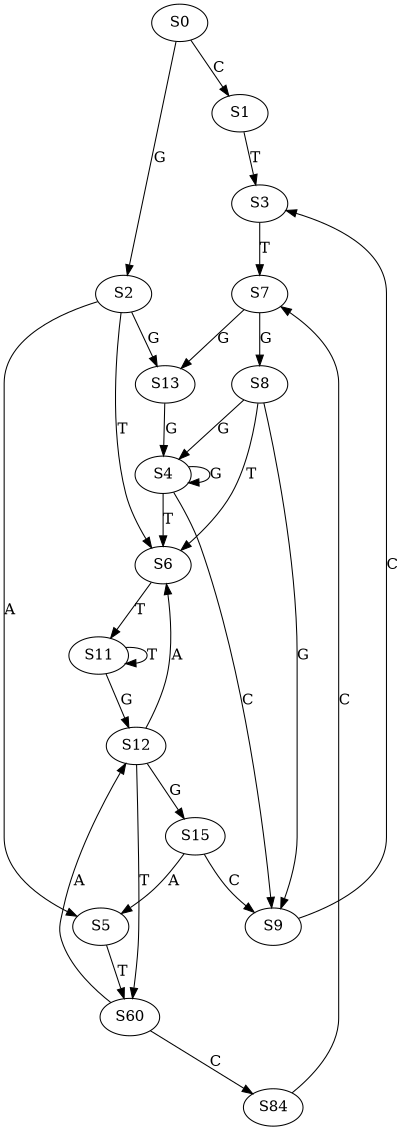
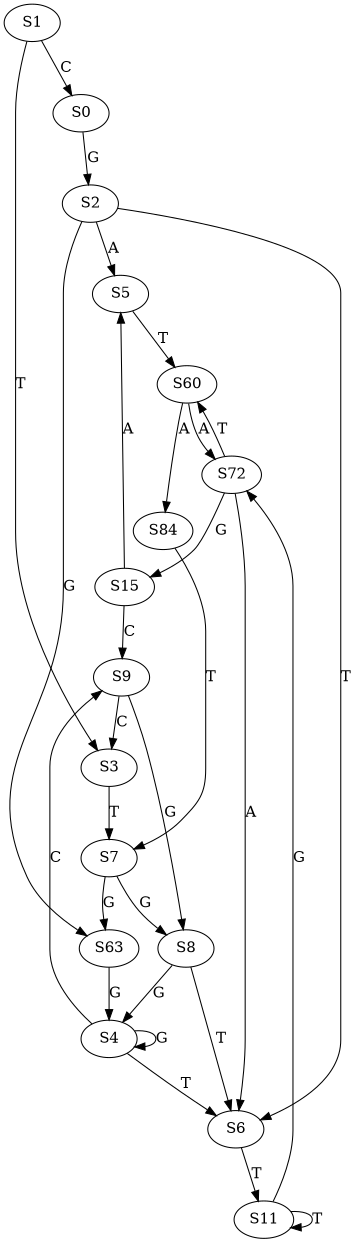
(207, 64) -> (54, 63)
(165, 384) -> (109, 949)
(297, 650) -> (160, 806)
(344, 701) -> (211, 677)
(136, 746) -> (232, 475)
(216, 1062) -> (184, 430)
